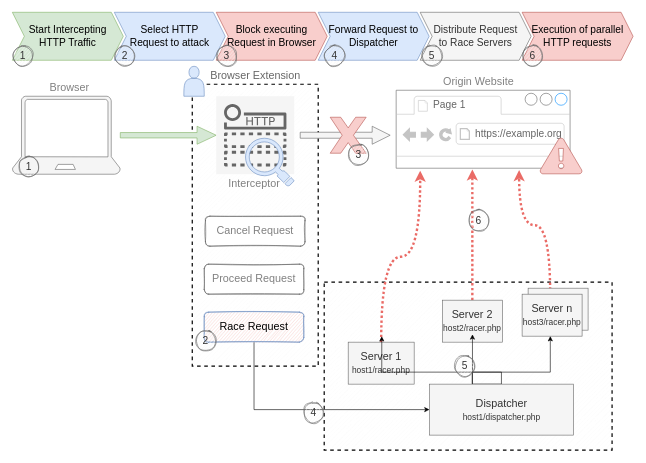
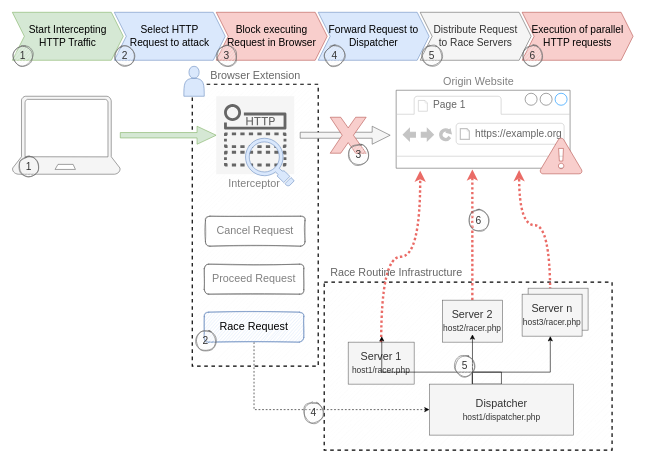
(69, 87) -> none
none -> (396, 273)
(254, 327) -> (254, 327)
(258, 410) -> (258, 410)
